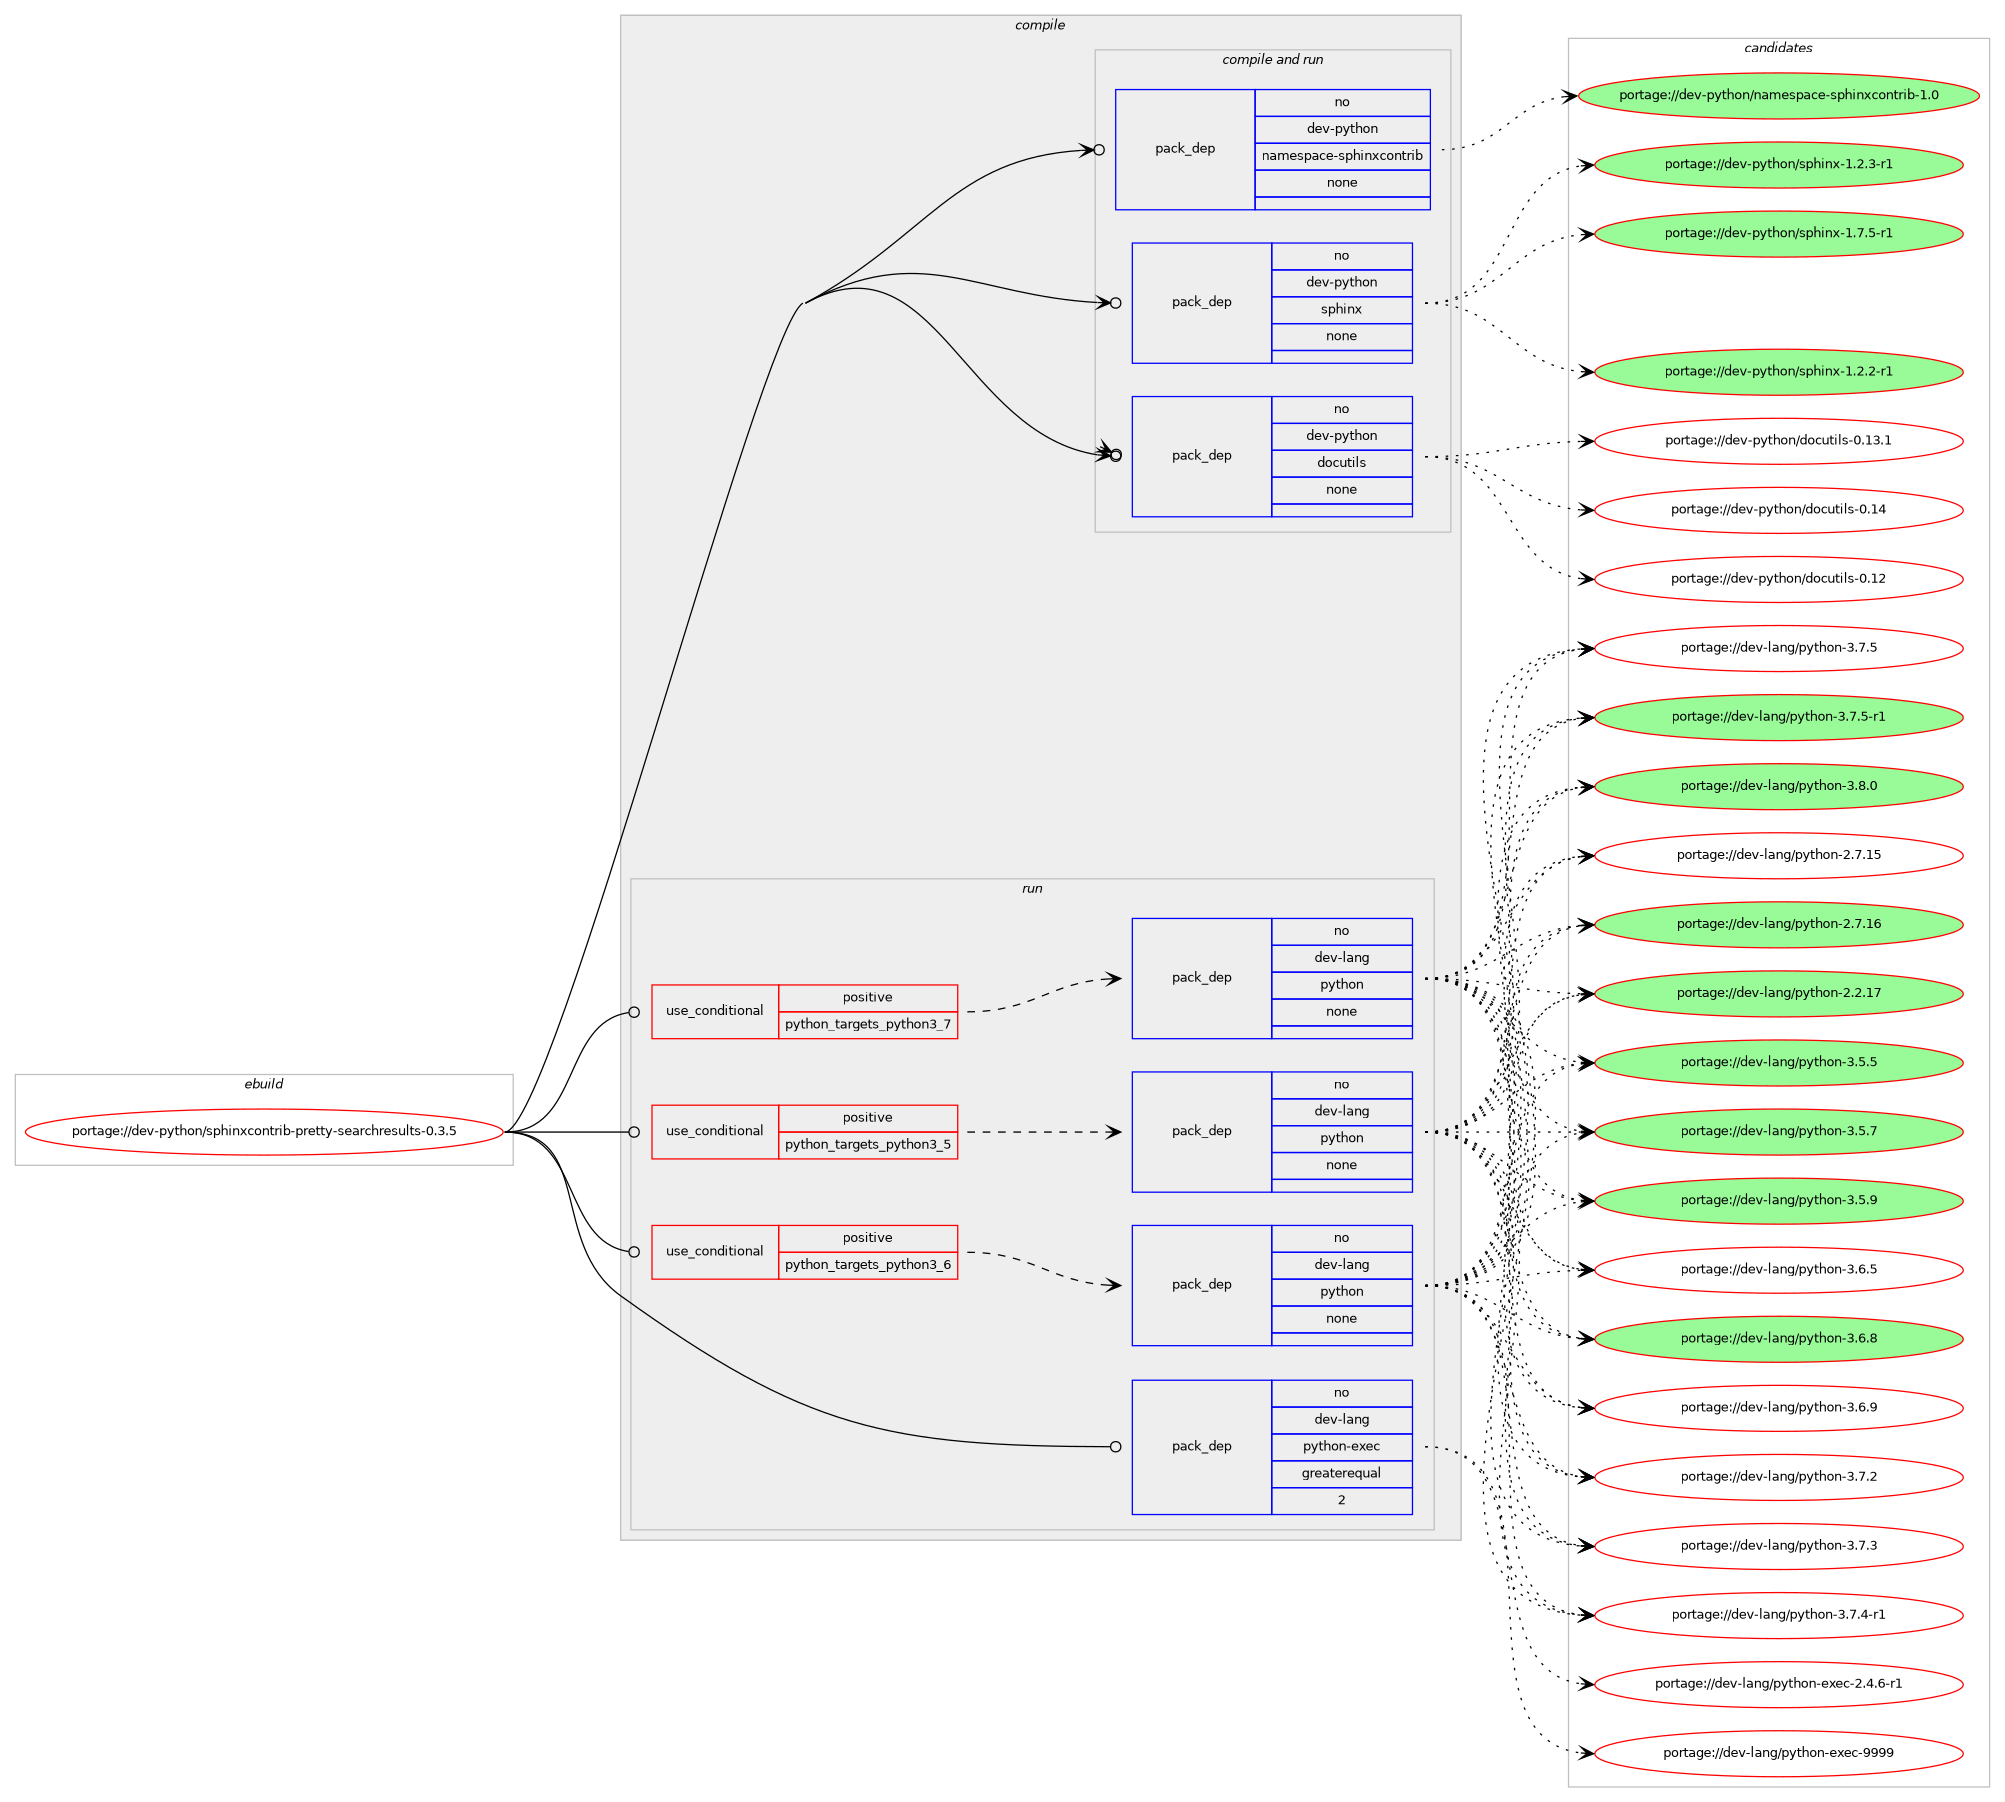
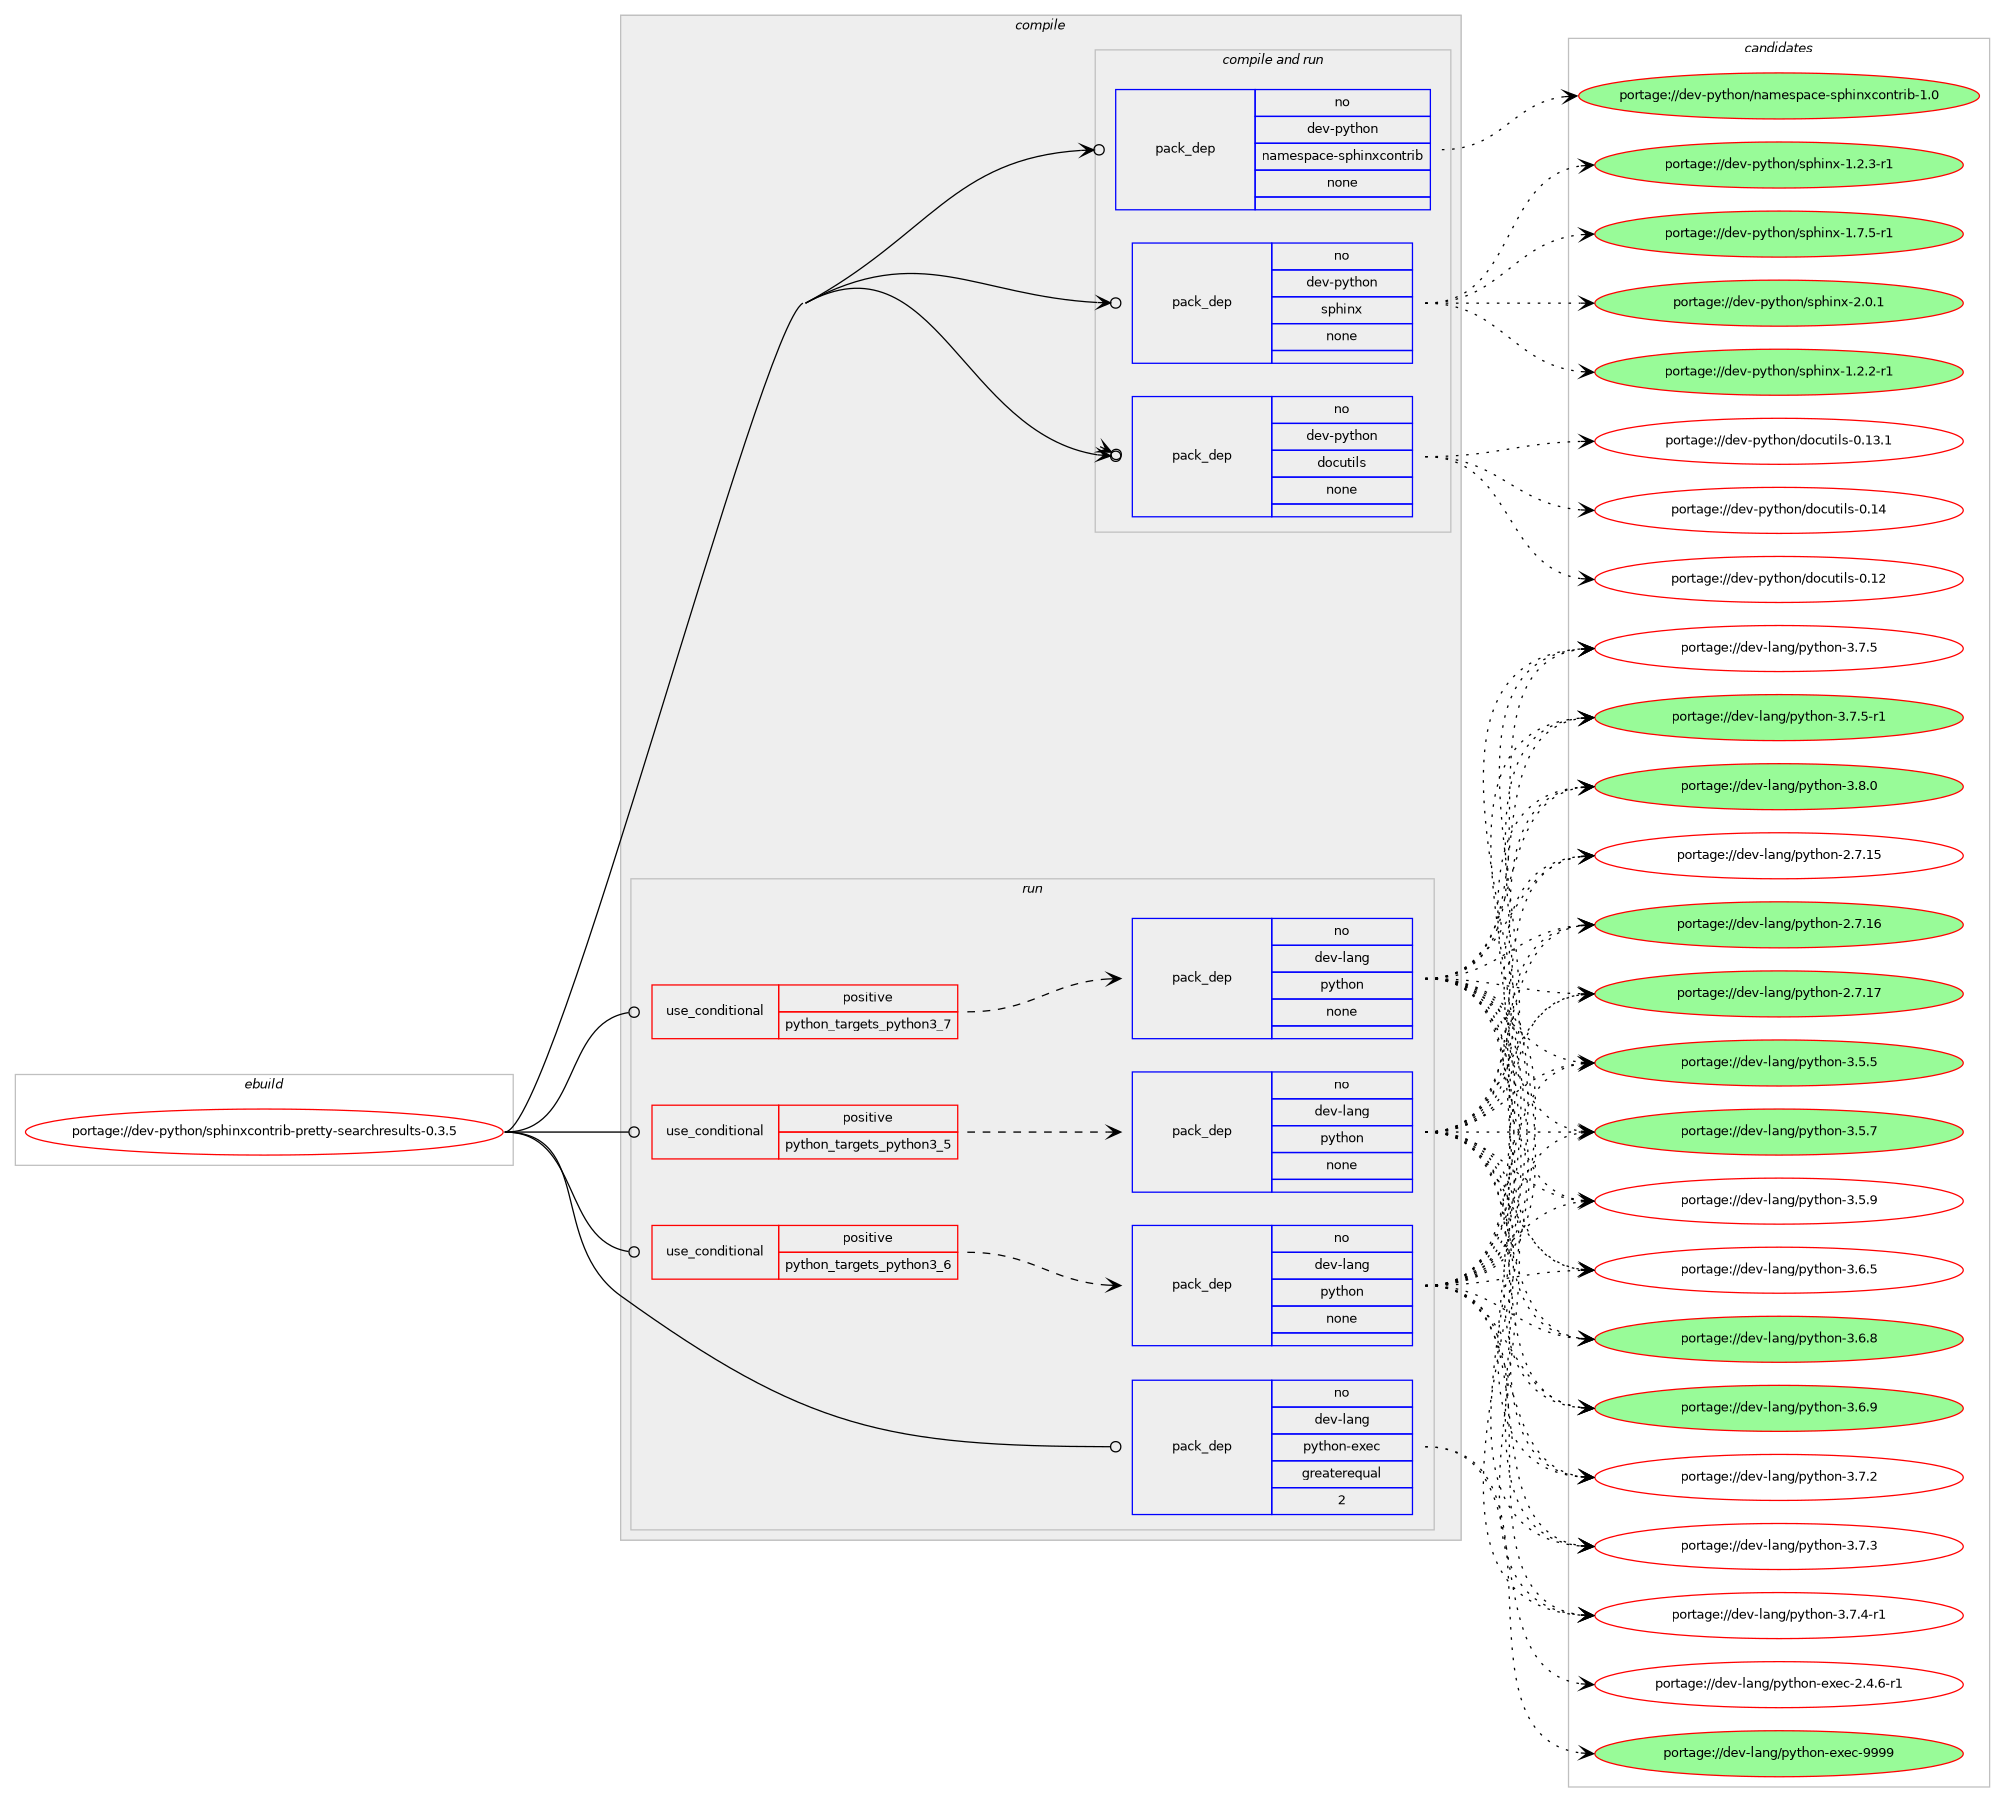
none -> (1779, 303)
(1779, 994) -> (1779, 994)
(1779, 1201) -> (1779, 1201)
(1779, 1408) -> (1779, 1408)
(1779, 1754) -> (1779, 1754)
